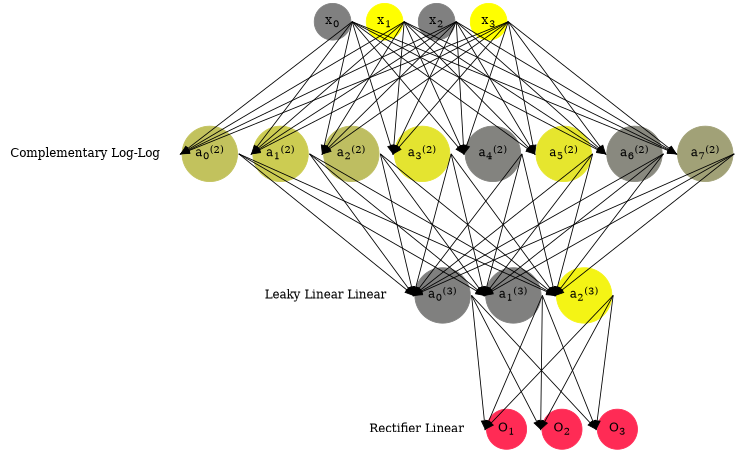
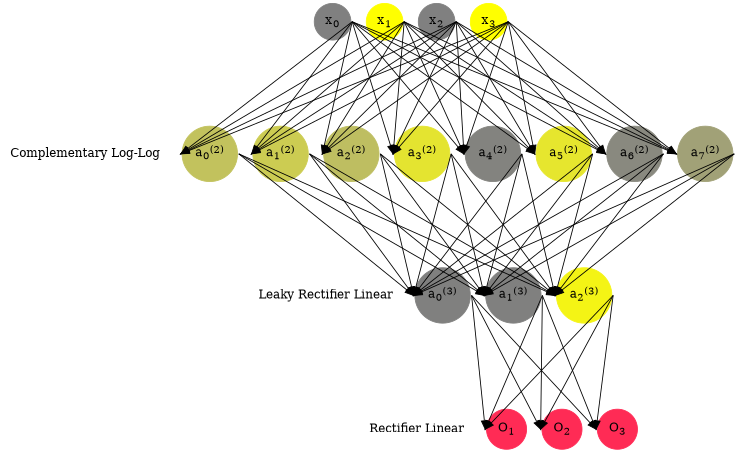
(326, 295) -> (326, 295)
